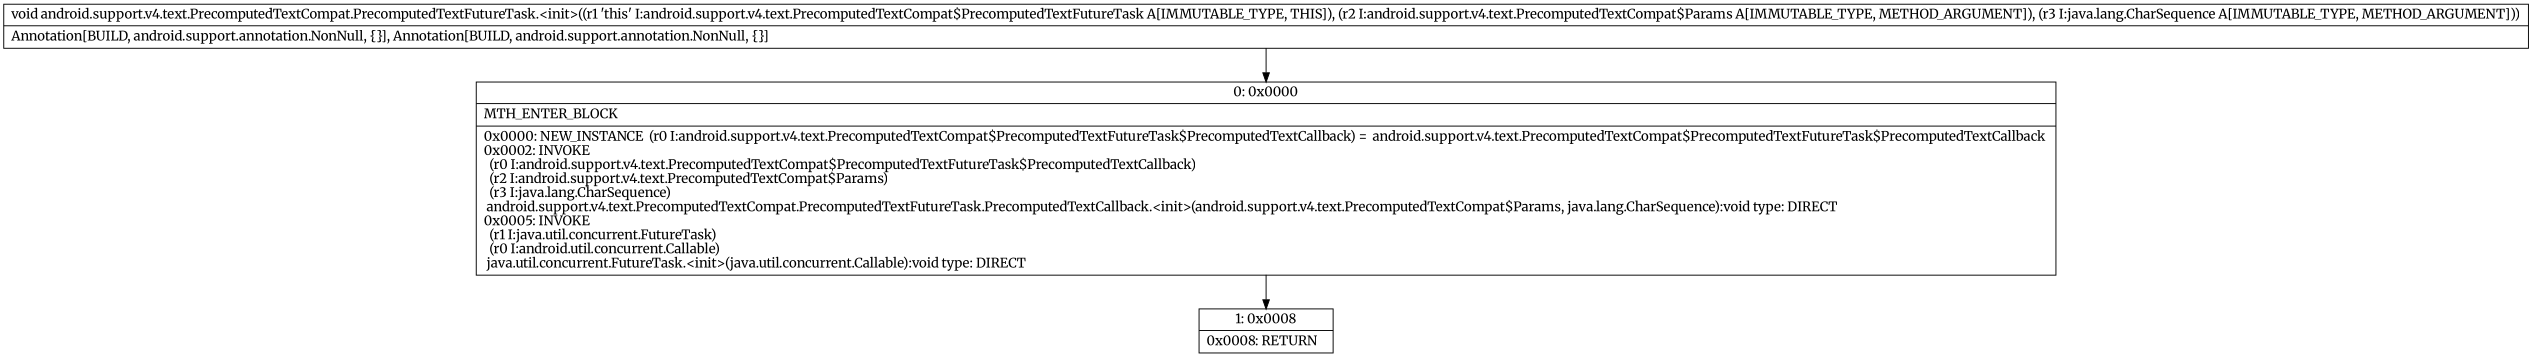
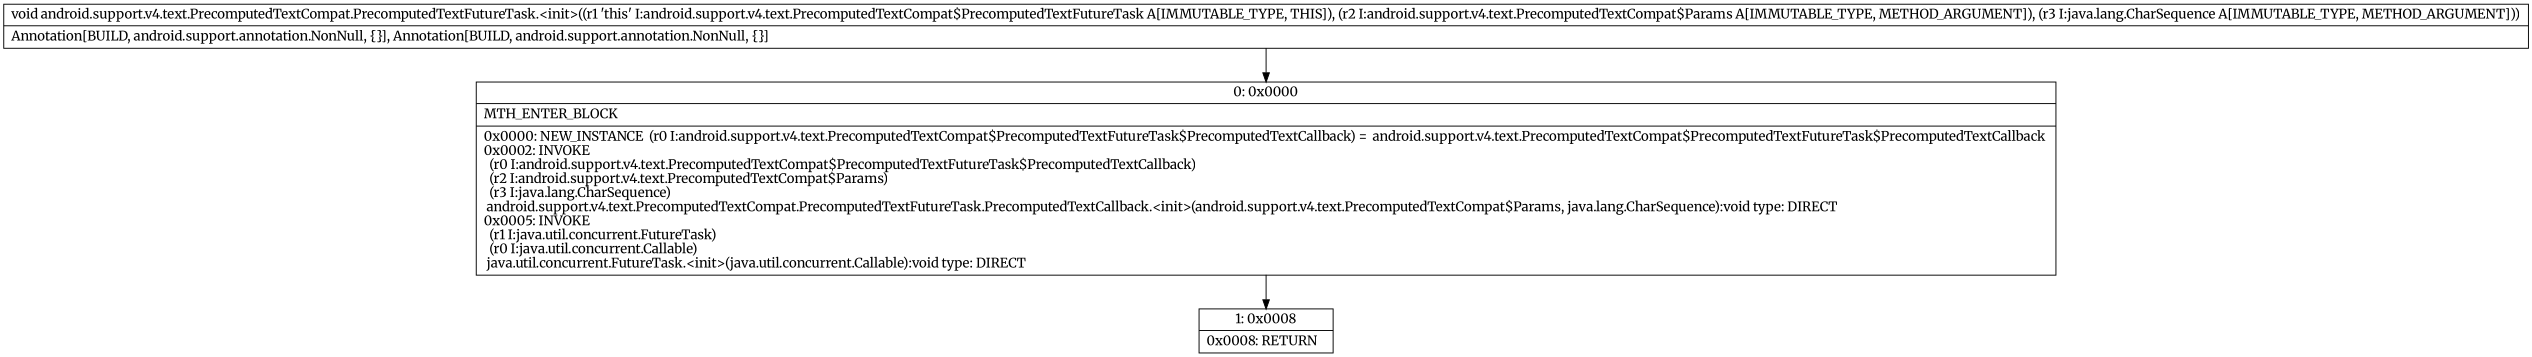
(602, 249) -> (591, 249)
